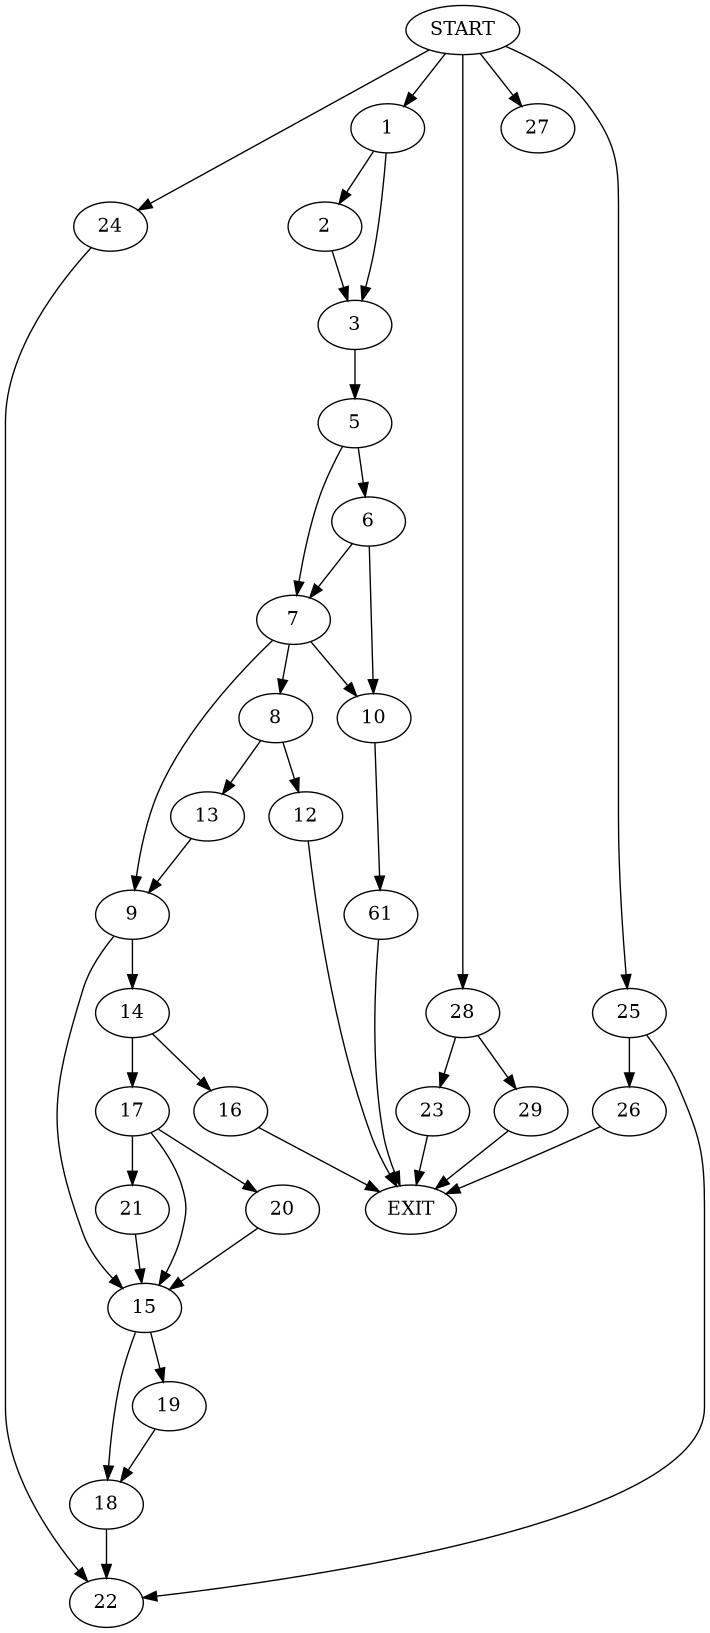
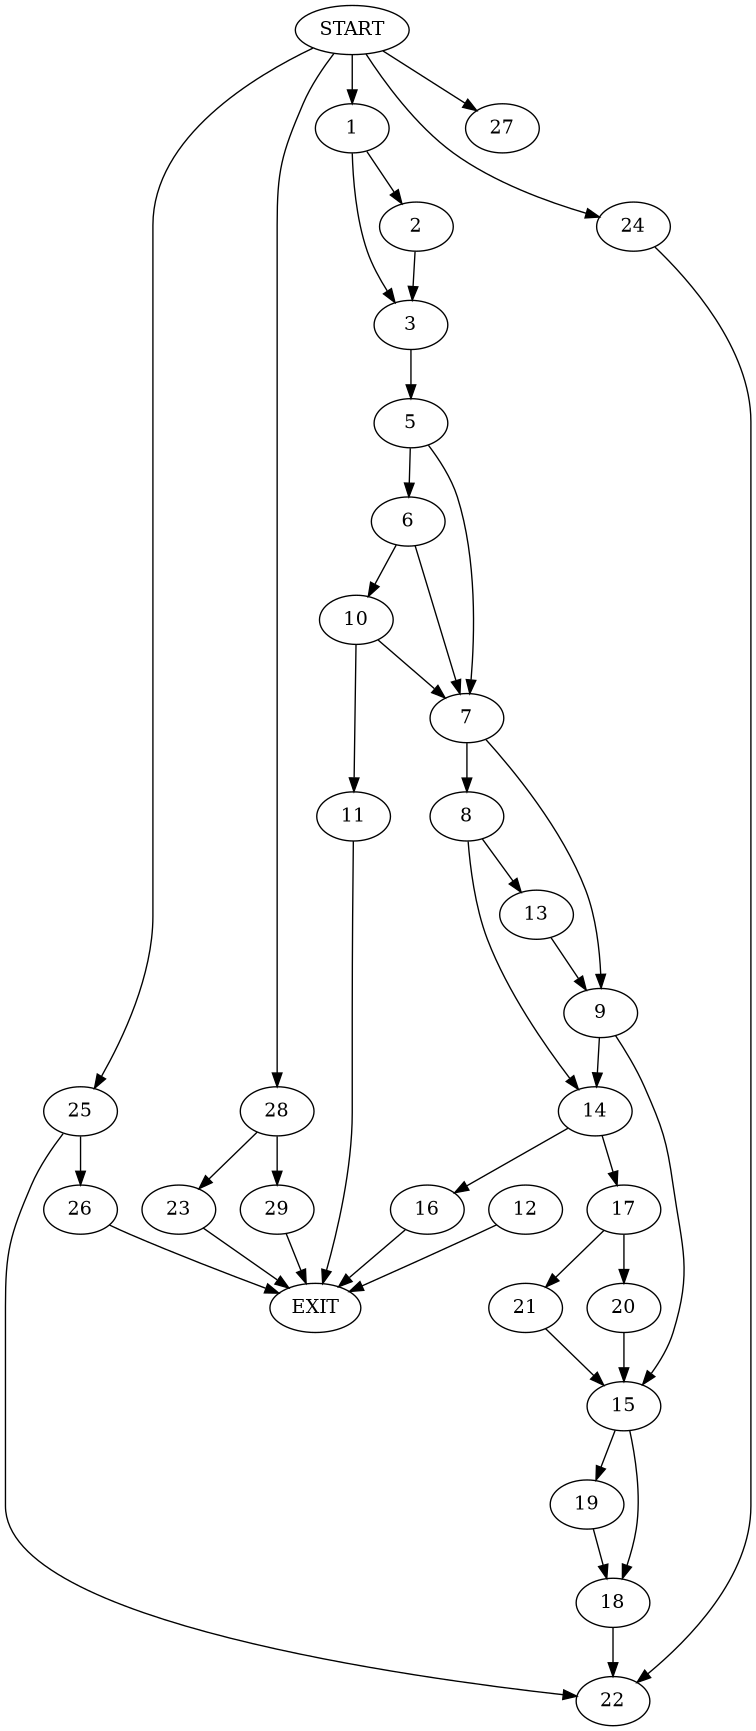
(329, 664) -> (406, 664)
(289, 761) -> (500, 968)
(381, 915) -> (354, 816)
(185, 1200) -> none
